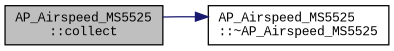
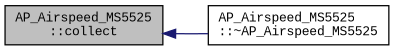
(179, 17) -> (192, 34)
